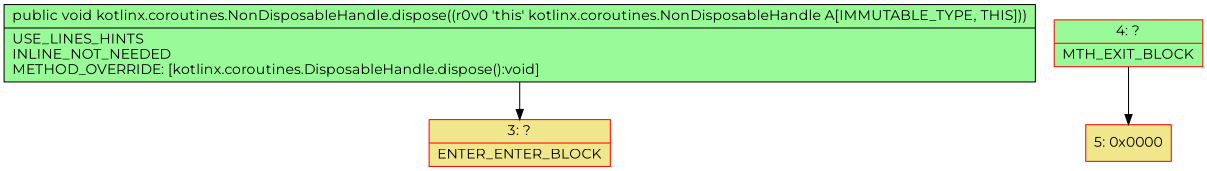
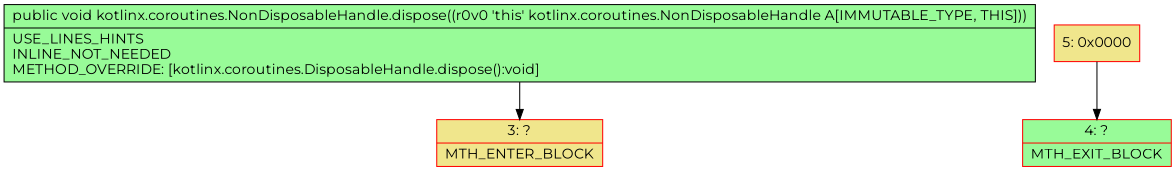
(1129, 91) -> (1097, 85)
(520, 154) -> (520, 154)
